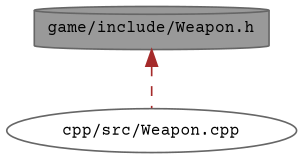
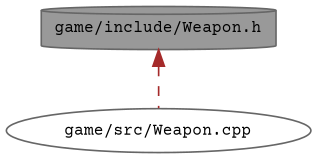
(152, 131) -> (159, 131)
